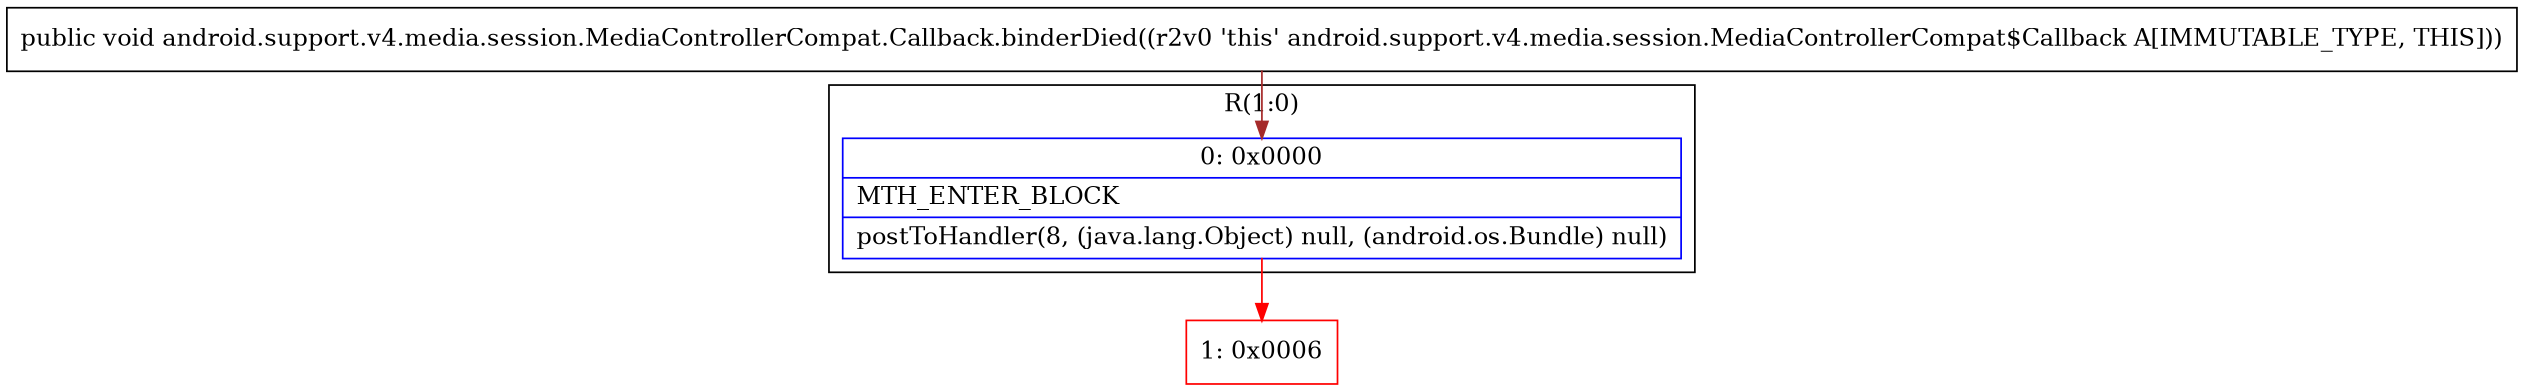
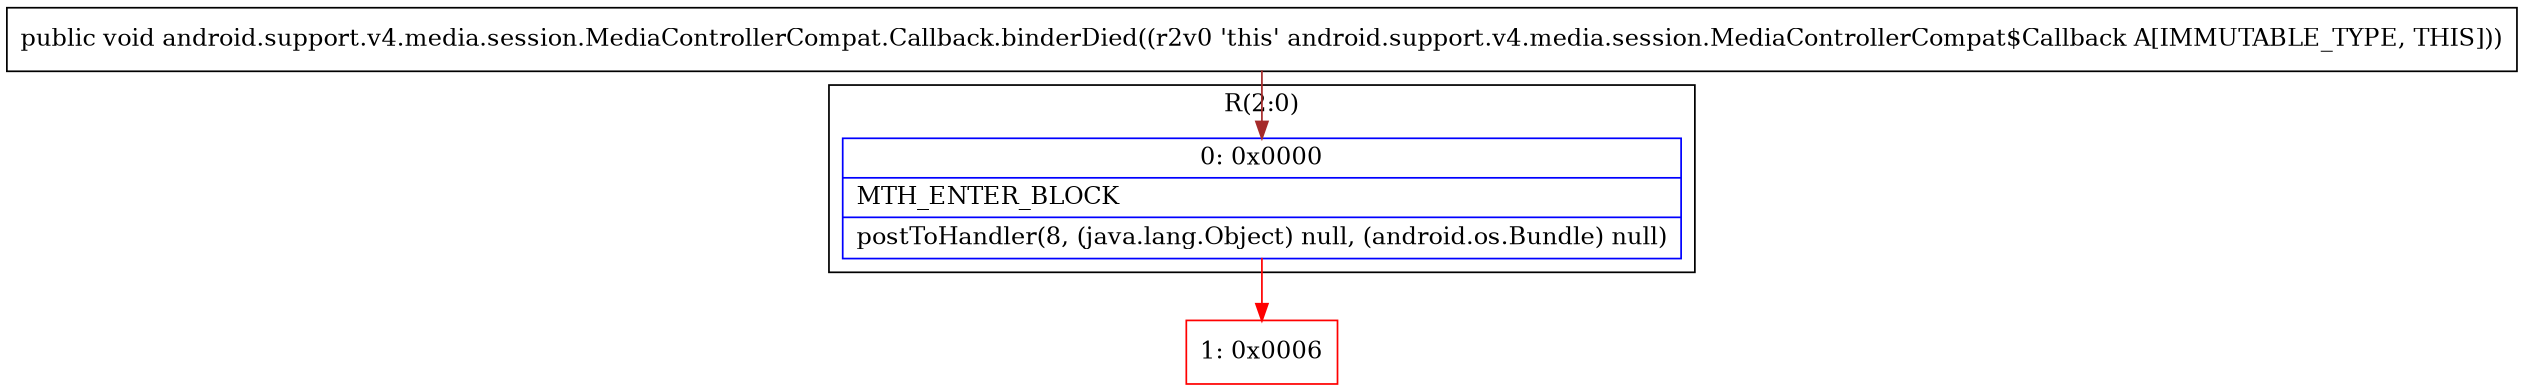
(1262, 105) -> (1262, 105)
